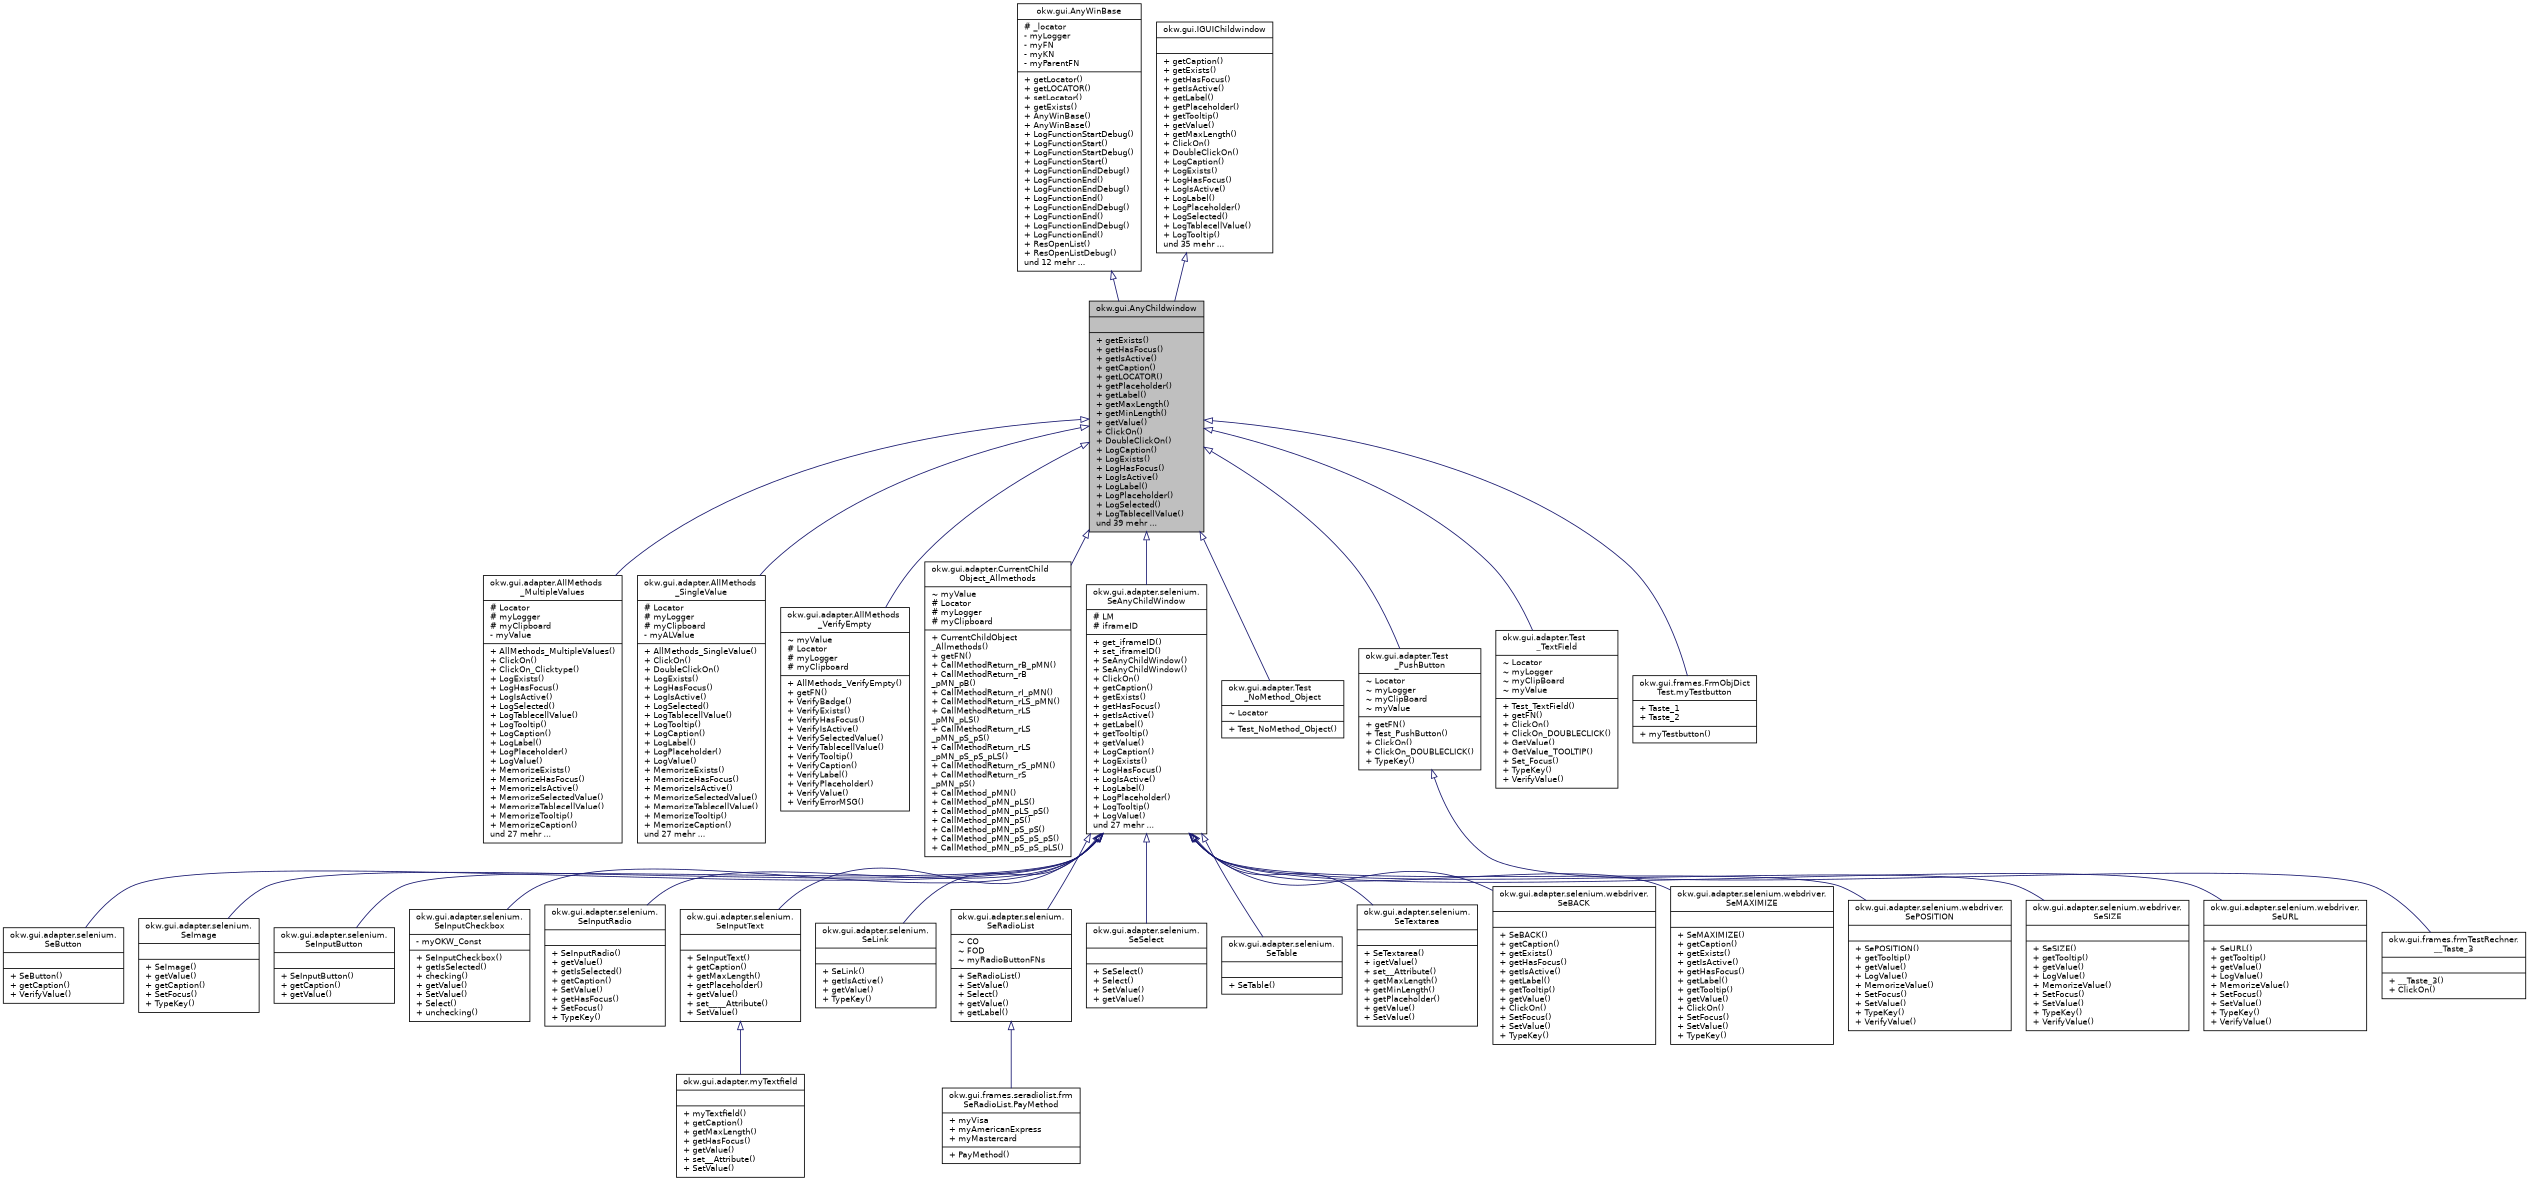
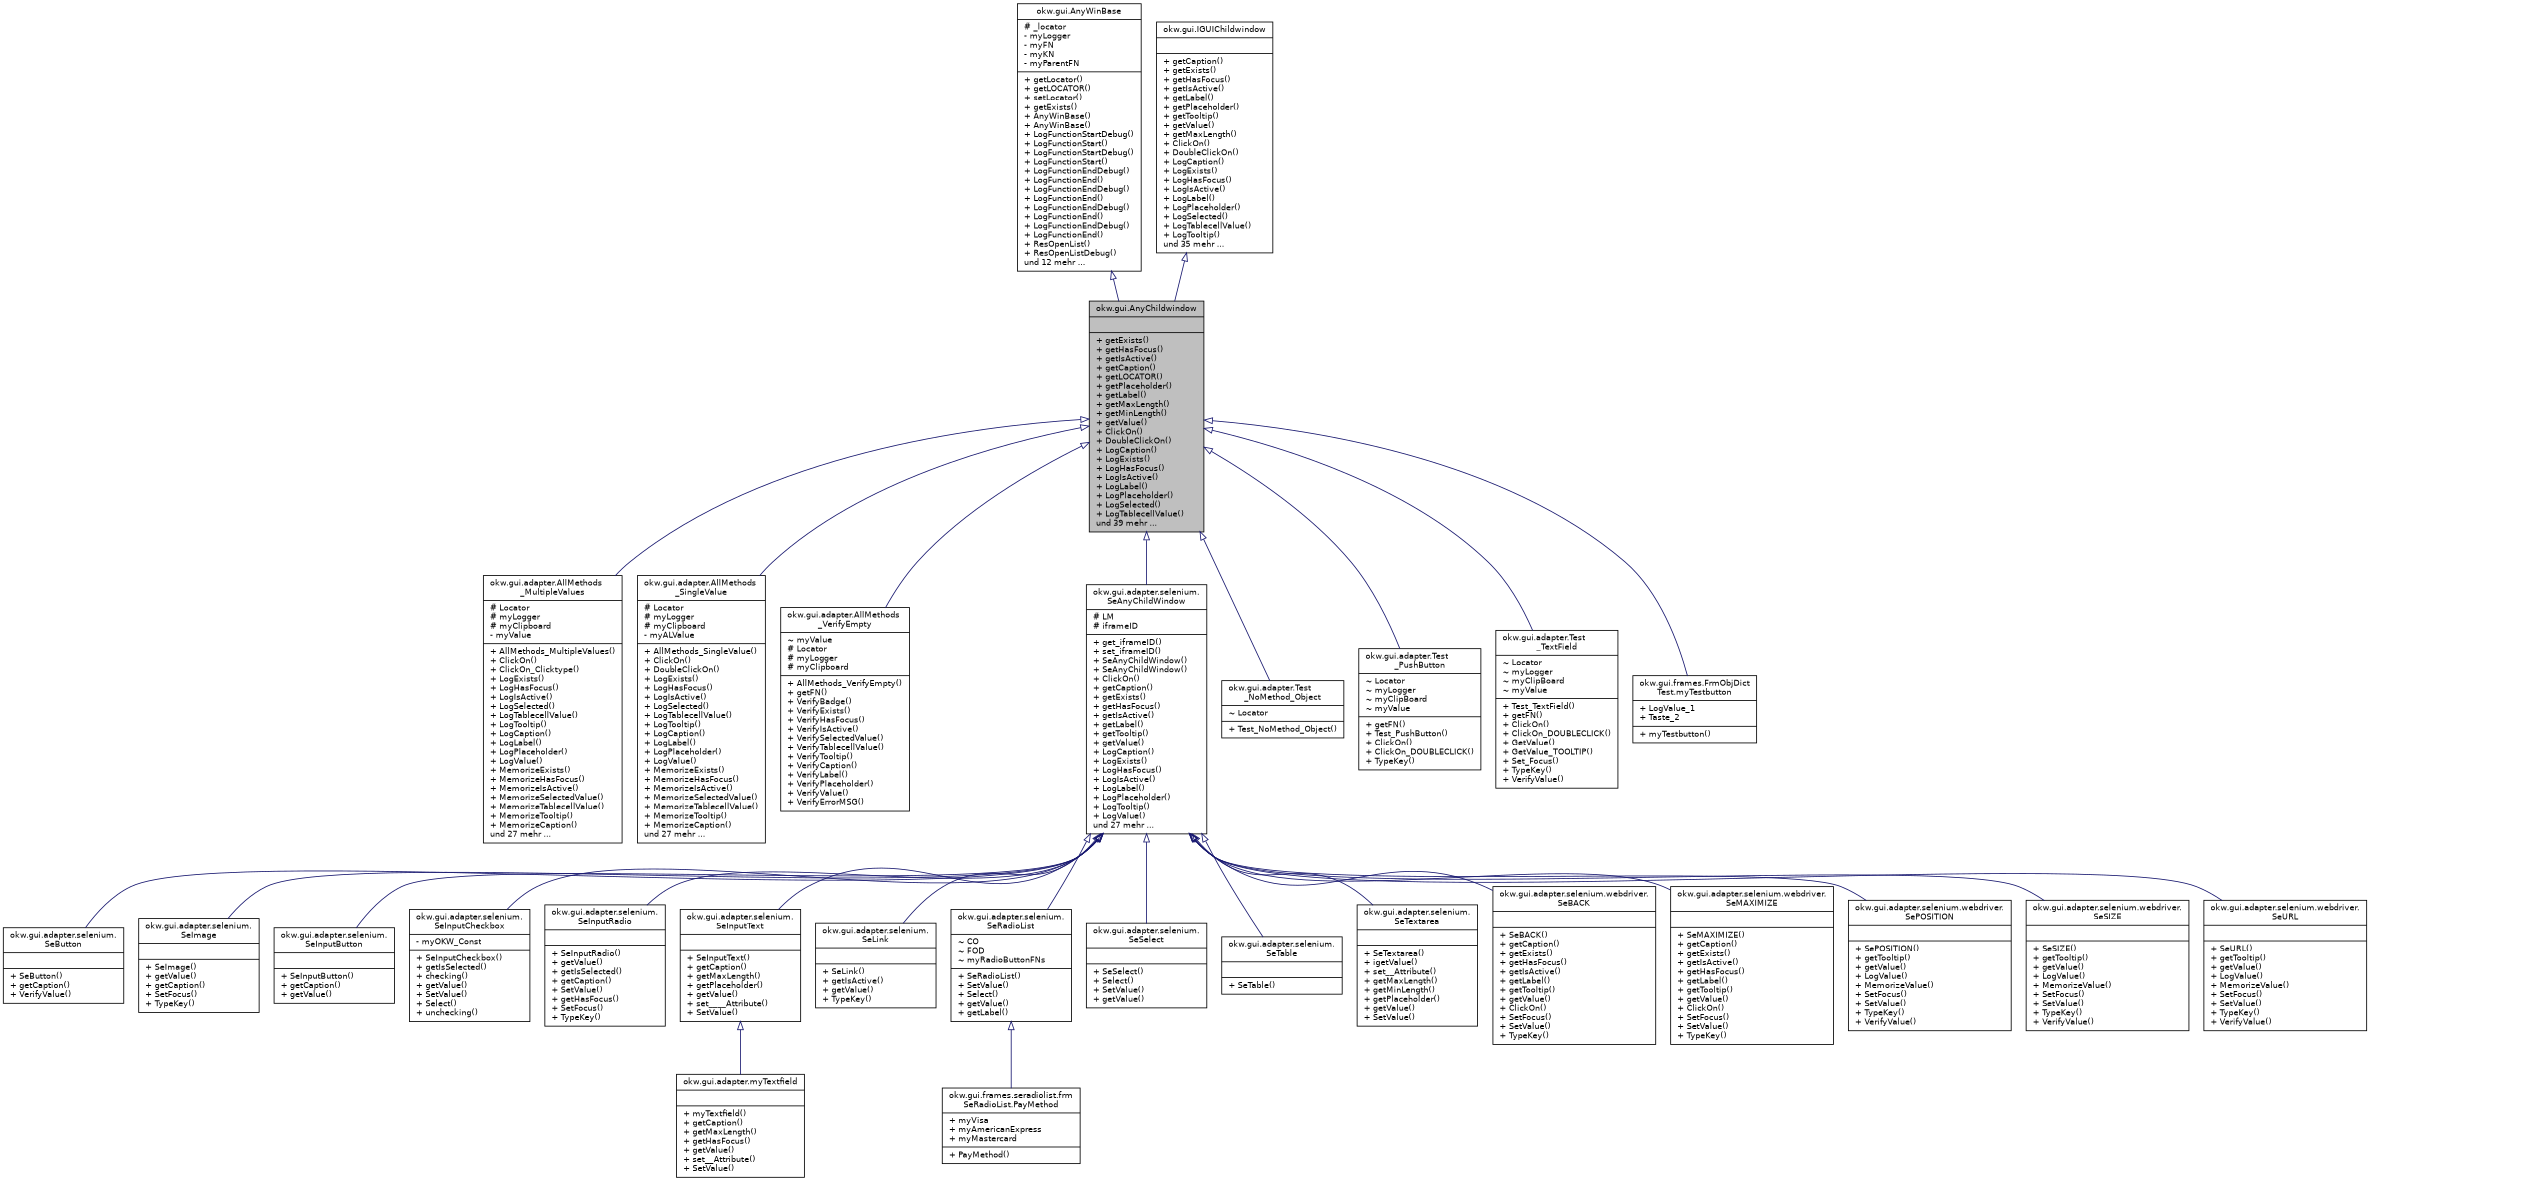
(1660, 708) -> (1667, 708)
(998, 709) -> none
(2454, 966) -> none
